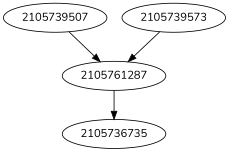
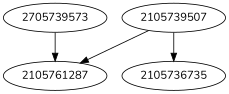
(174, 18) -> (55, 18)
(114, 101) -> (174, 43)
